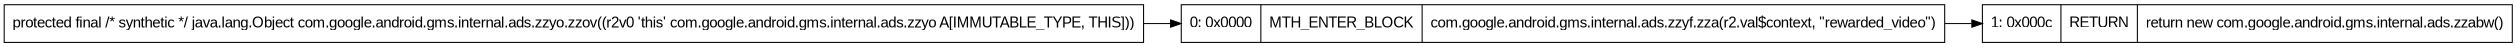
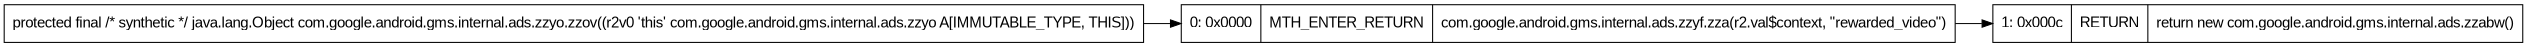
(1341, 23) -> (1347, 23)
